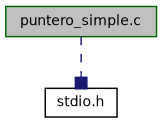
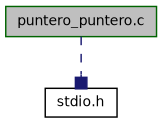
(81, 22) -> (81, 22)
